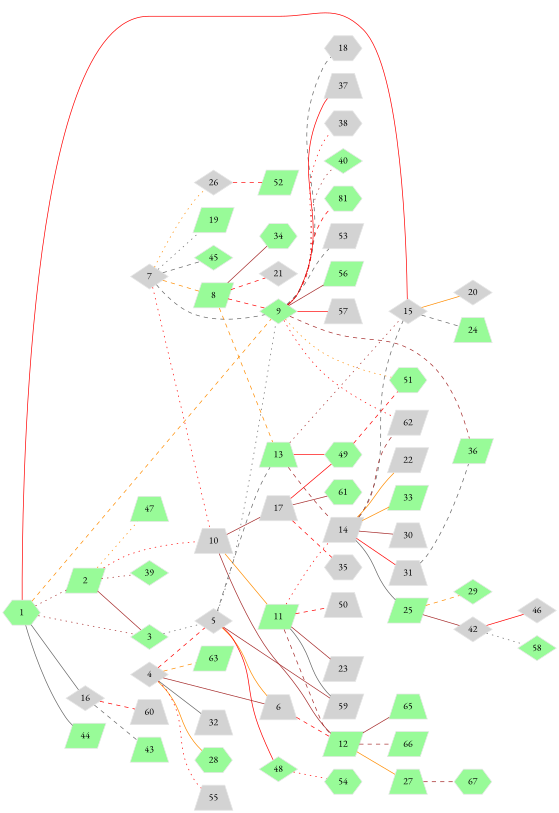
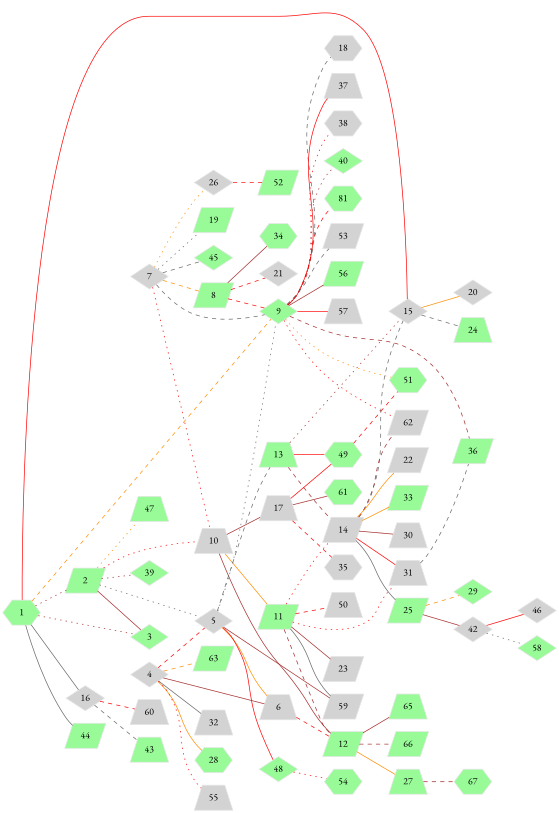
(246, 375) -> none
none -> (353, 627)
(182, 629) -> (150, 601)
